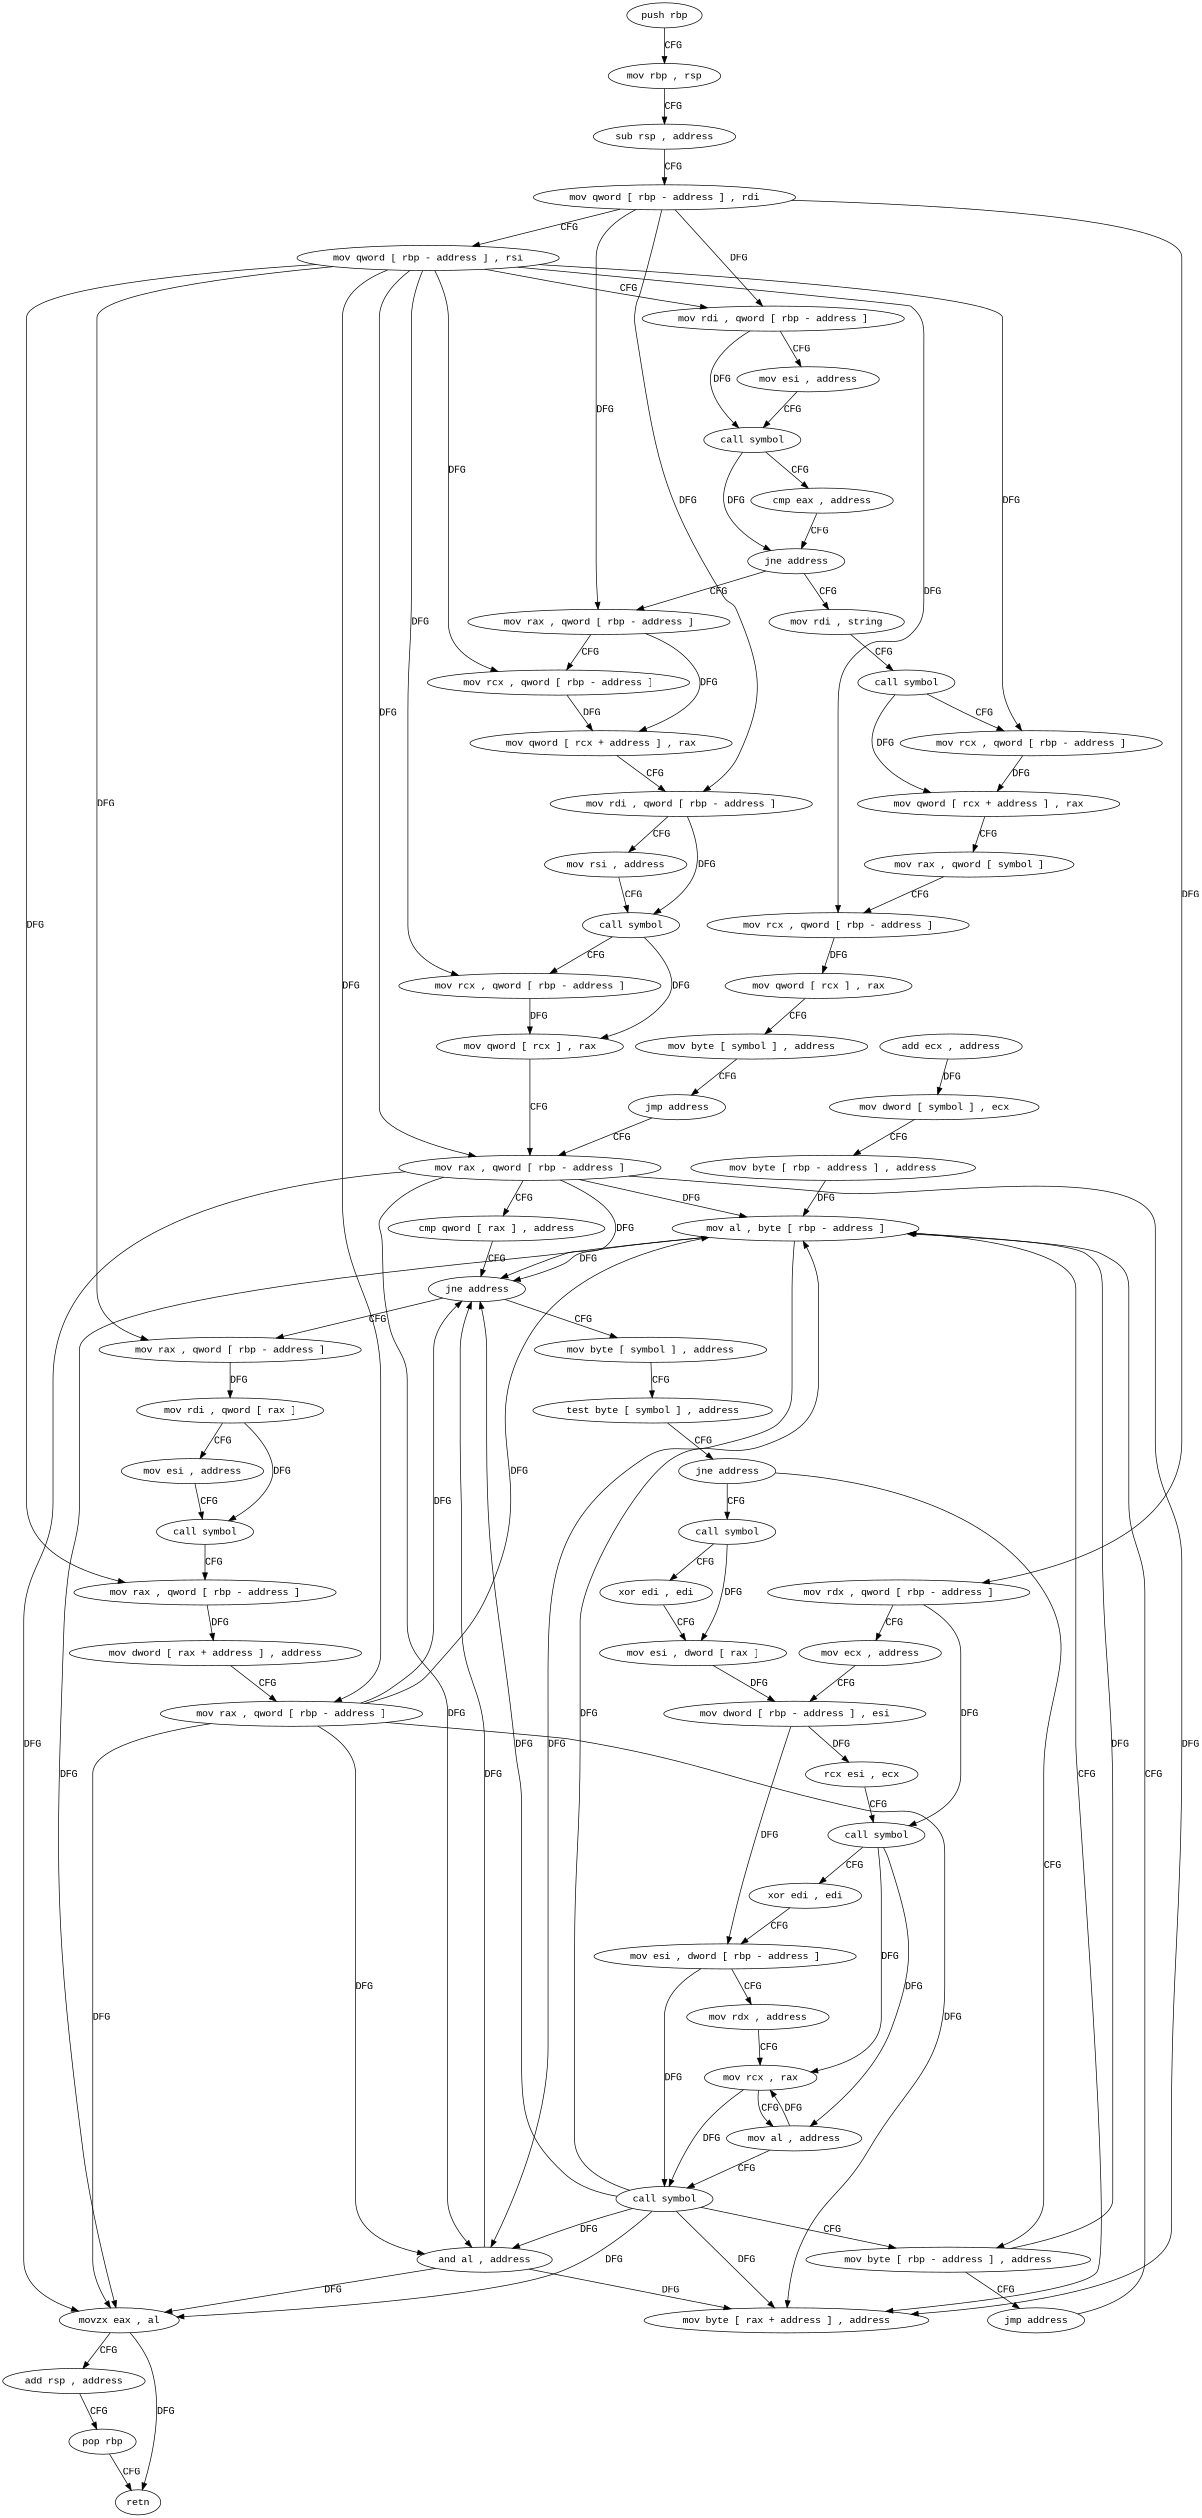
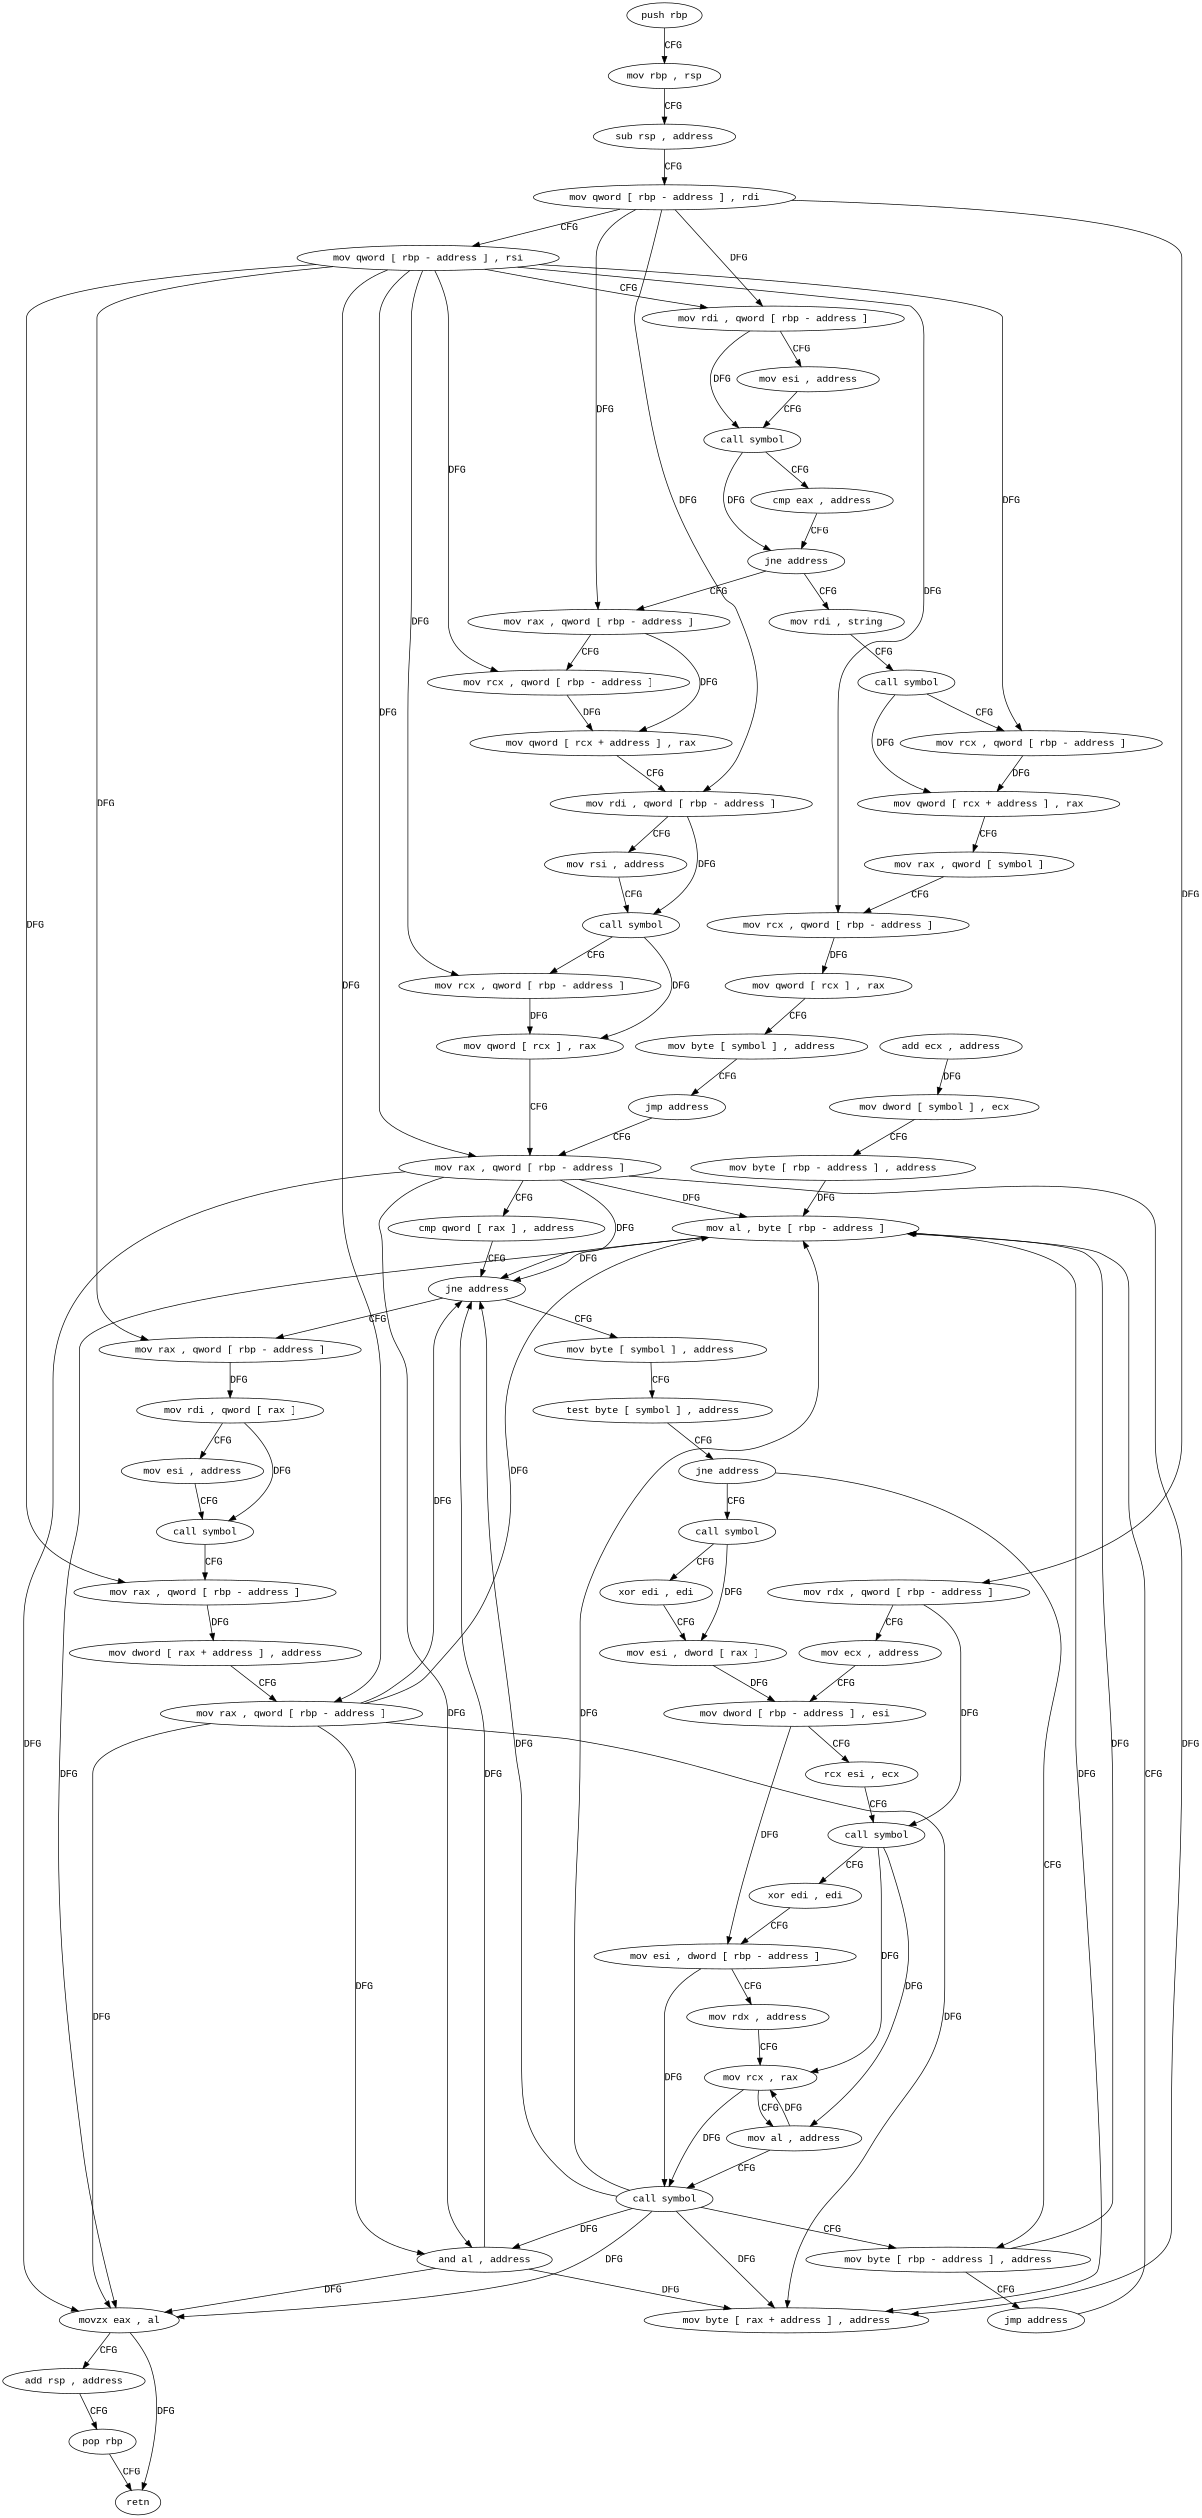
(548, 1673) -> none
(841, 1744) -> (841, 1744)
(1087, 1774) -> (1087, 1774)
